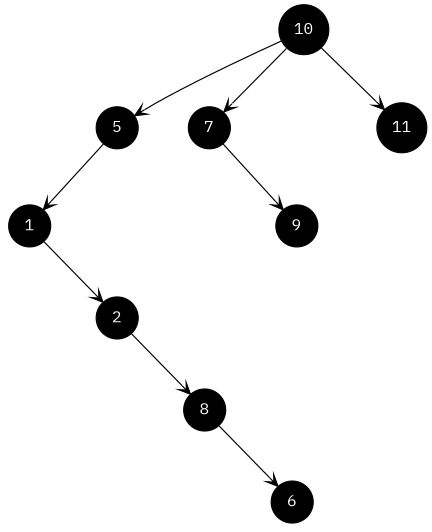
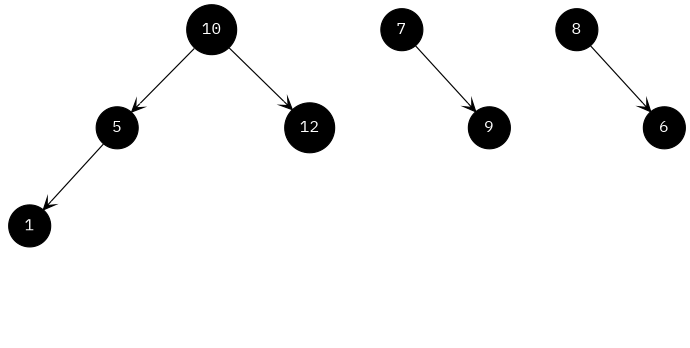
(259, 76) -> none
(402, 128) -> (310, 128)
(117, 318) -> none
